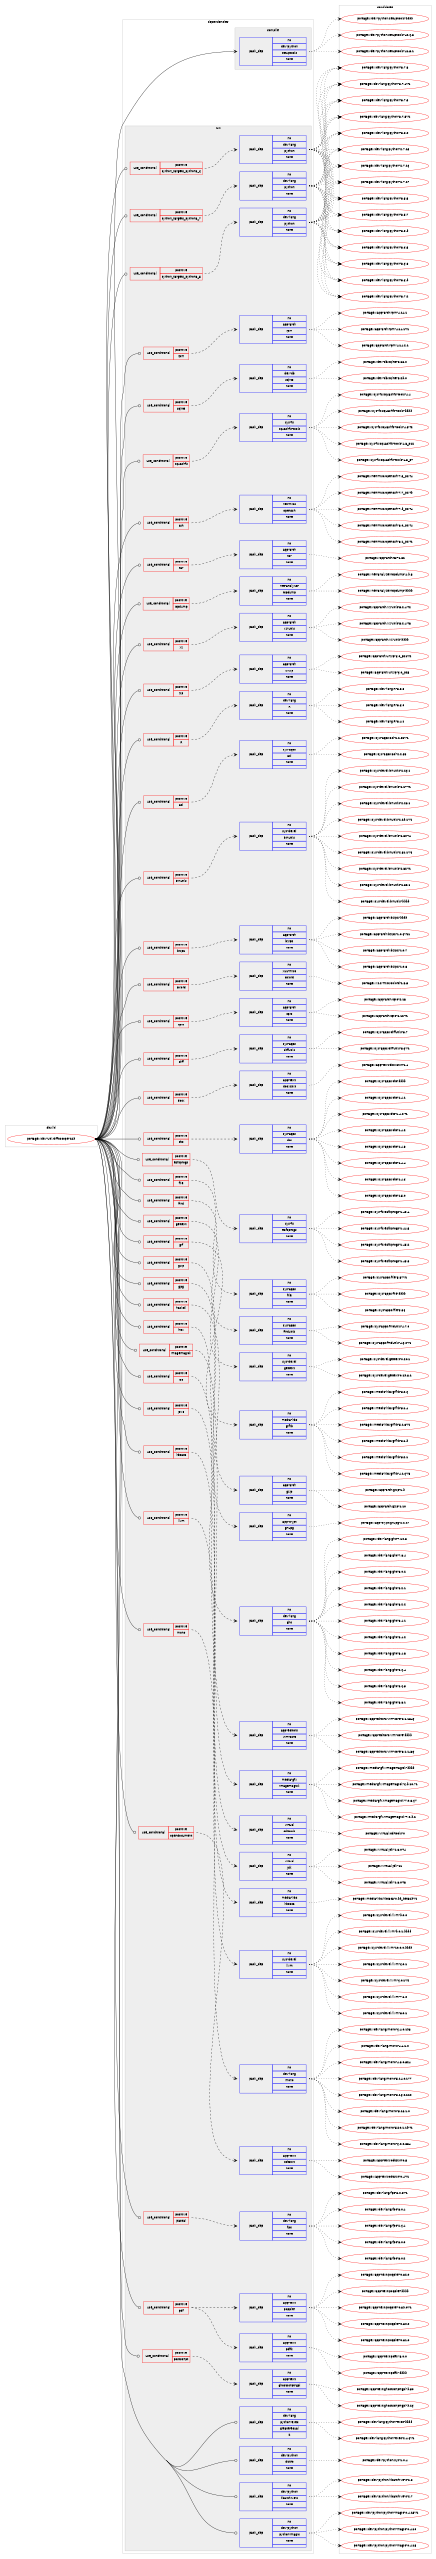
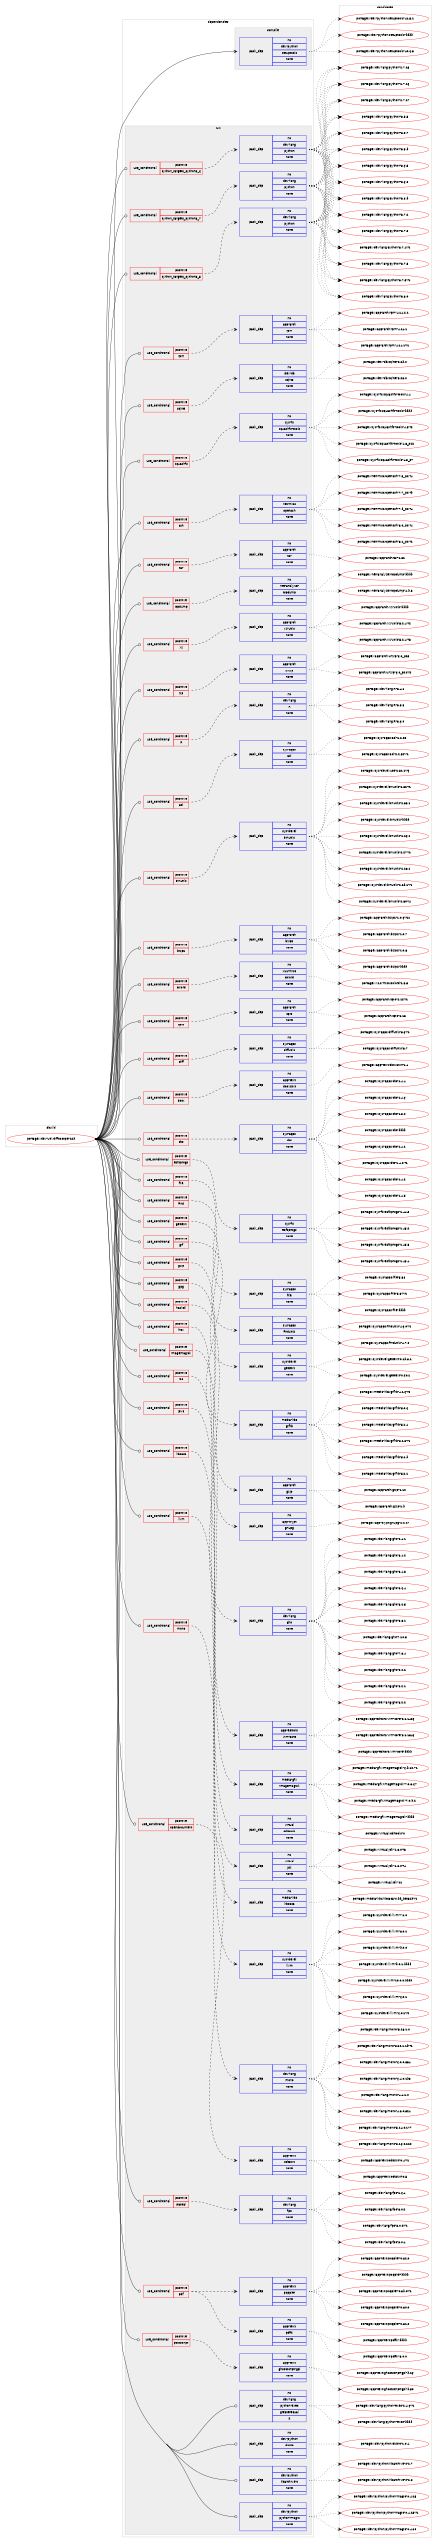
(385, 853) -> (385, 771)
(385, 2242) -> none
(385, 2460) -> (385, 2444)
